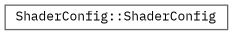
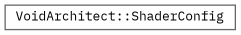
(116, 17) -> (120, 17)
